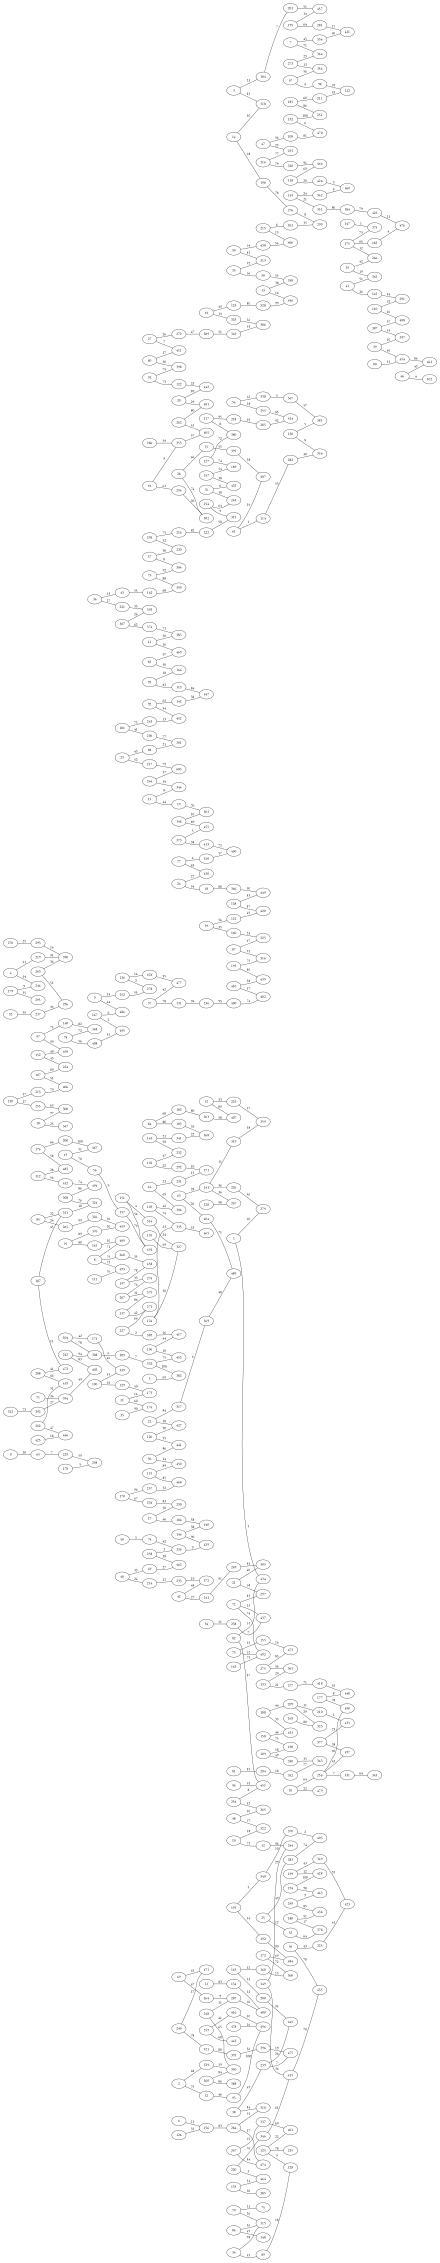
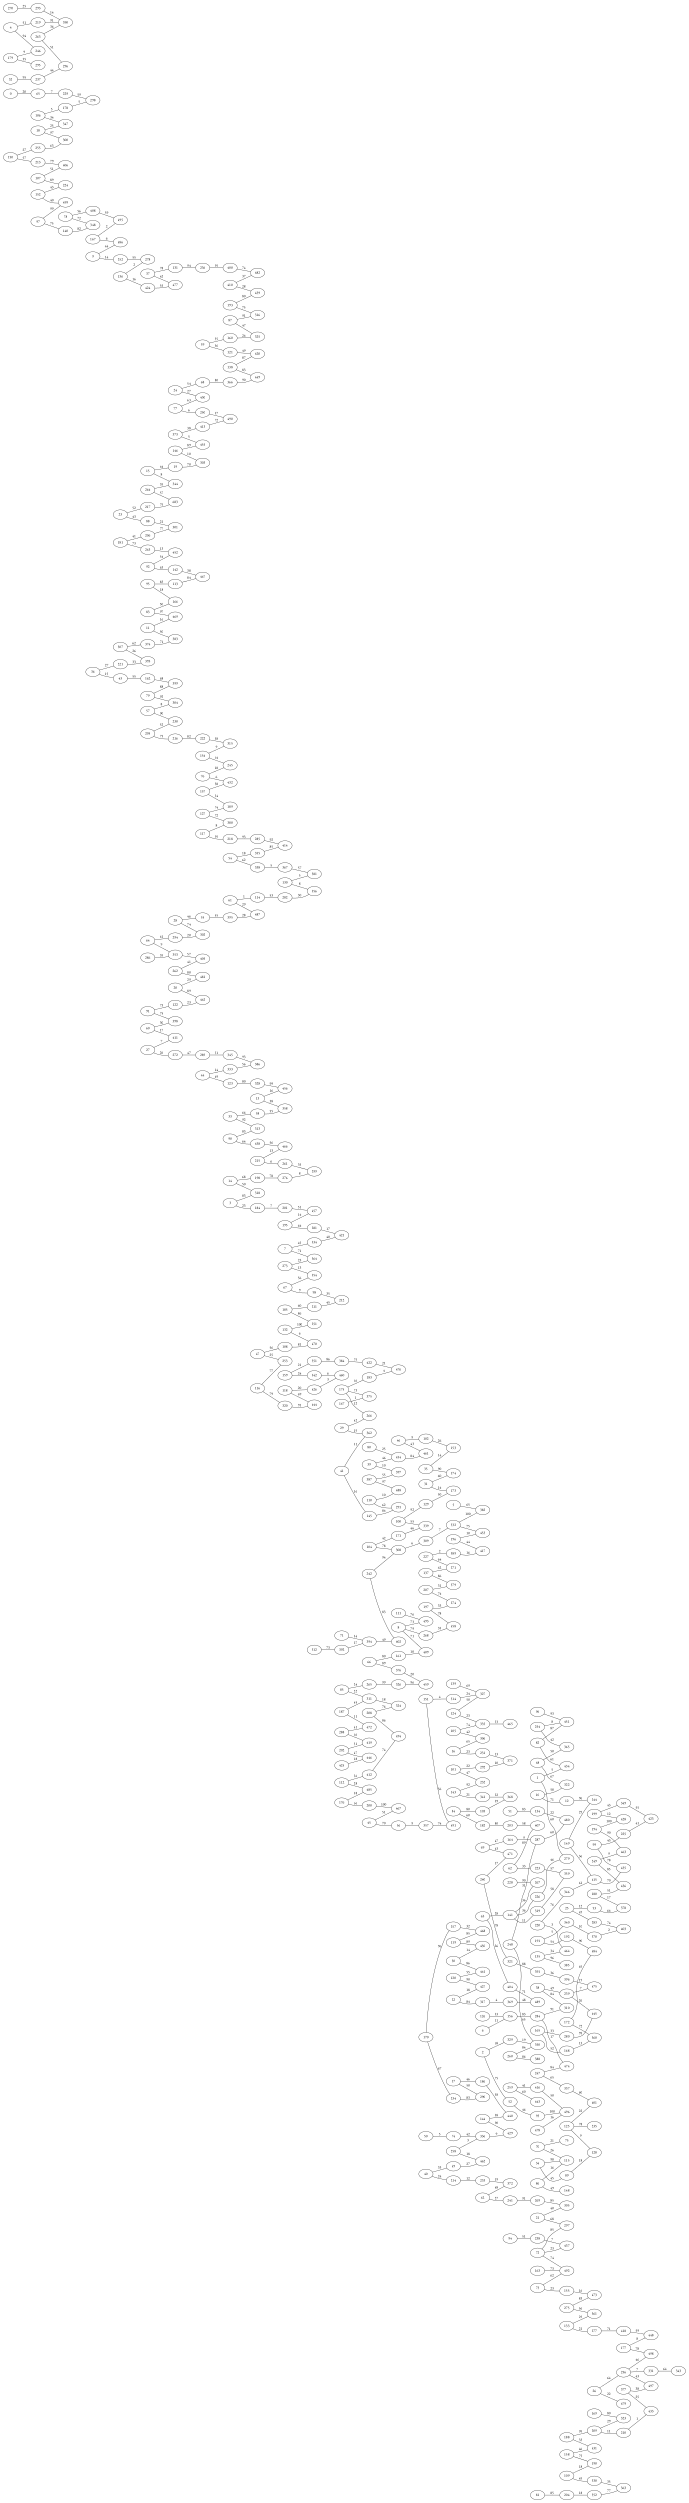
none -> (38, 116)
none -> (453, 1448)
